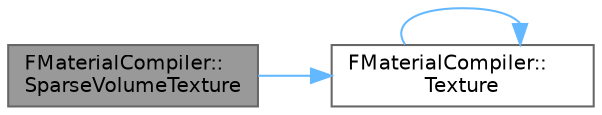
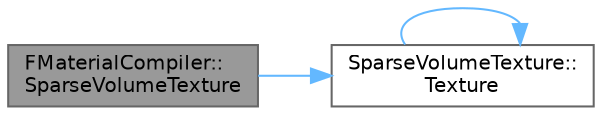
(463, 76) -> (463, 76)
